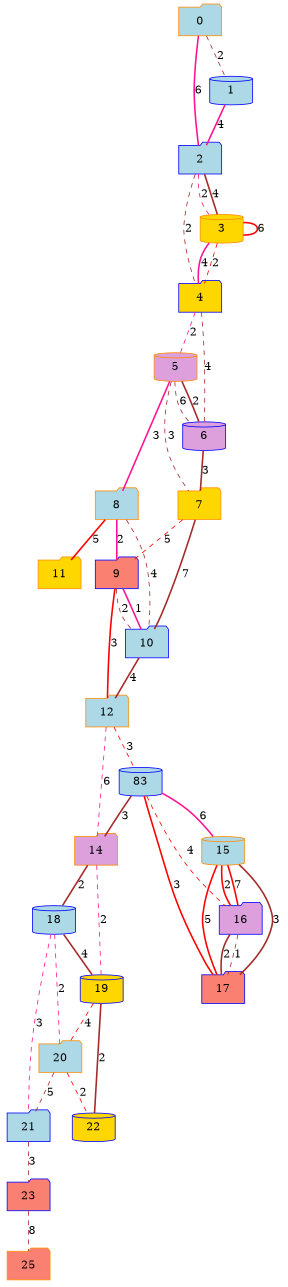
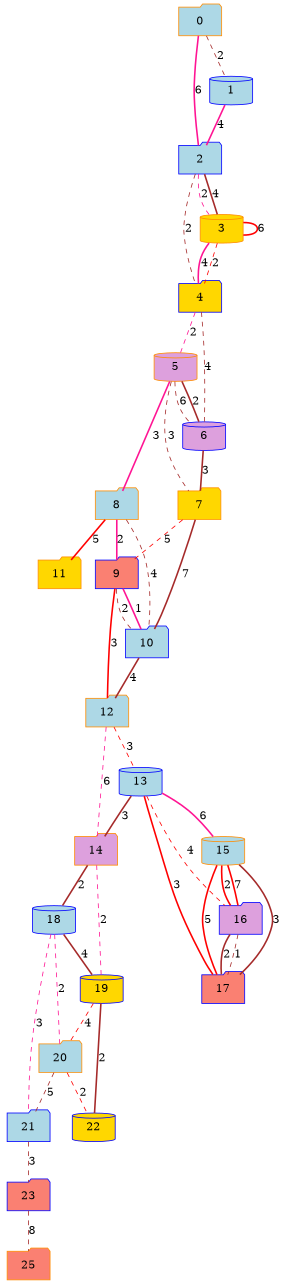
(141, 782) -> (141, 782)
